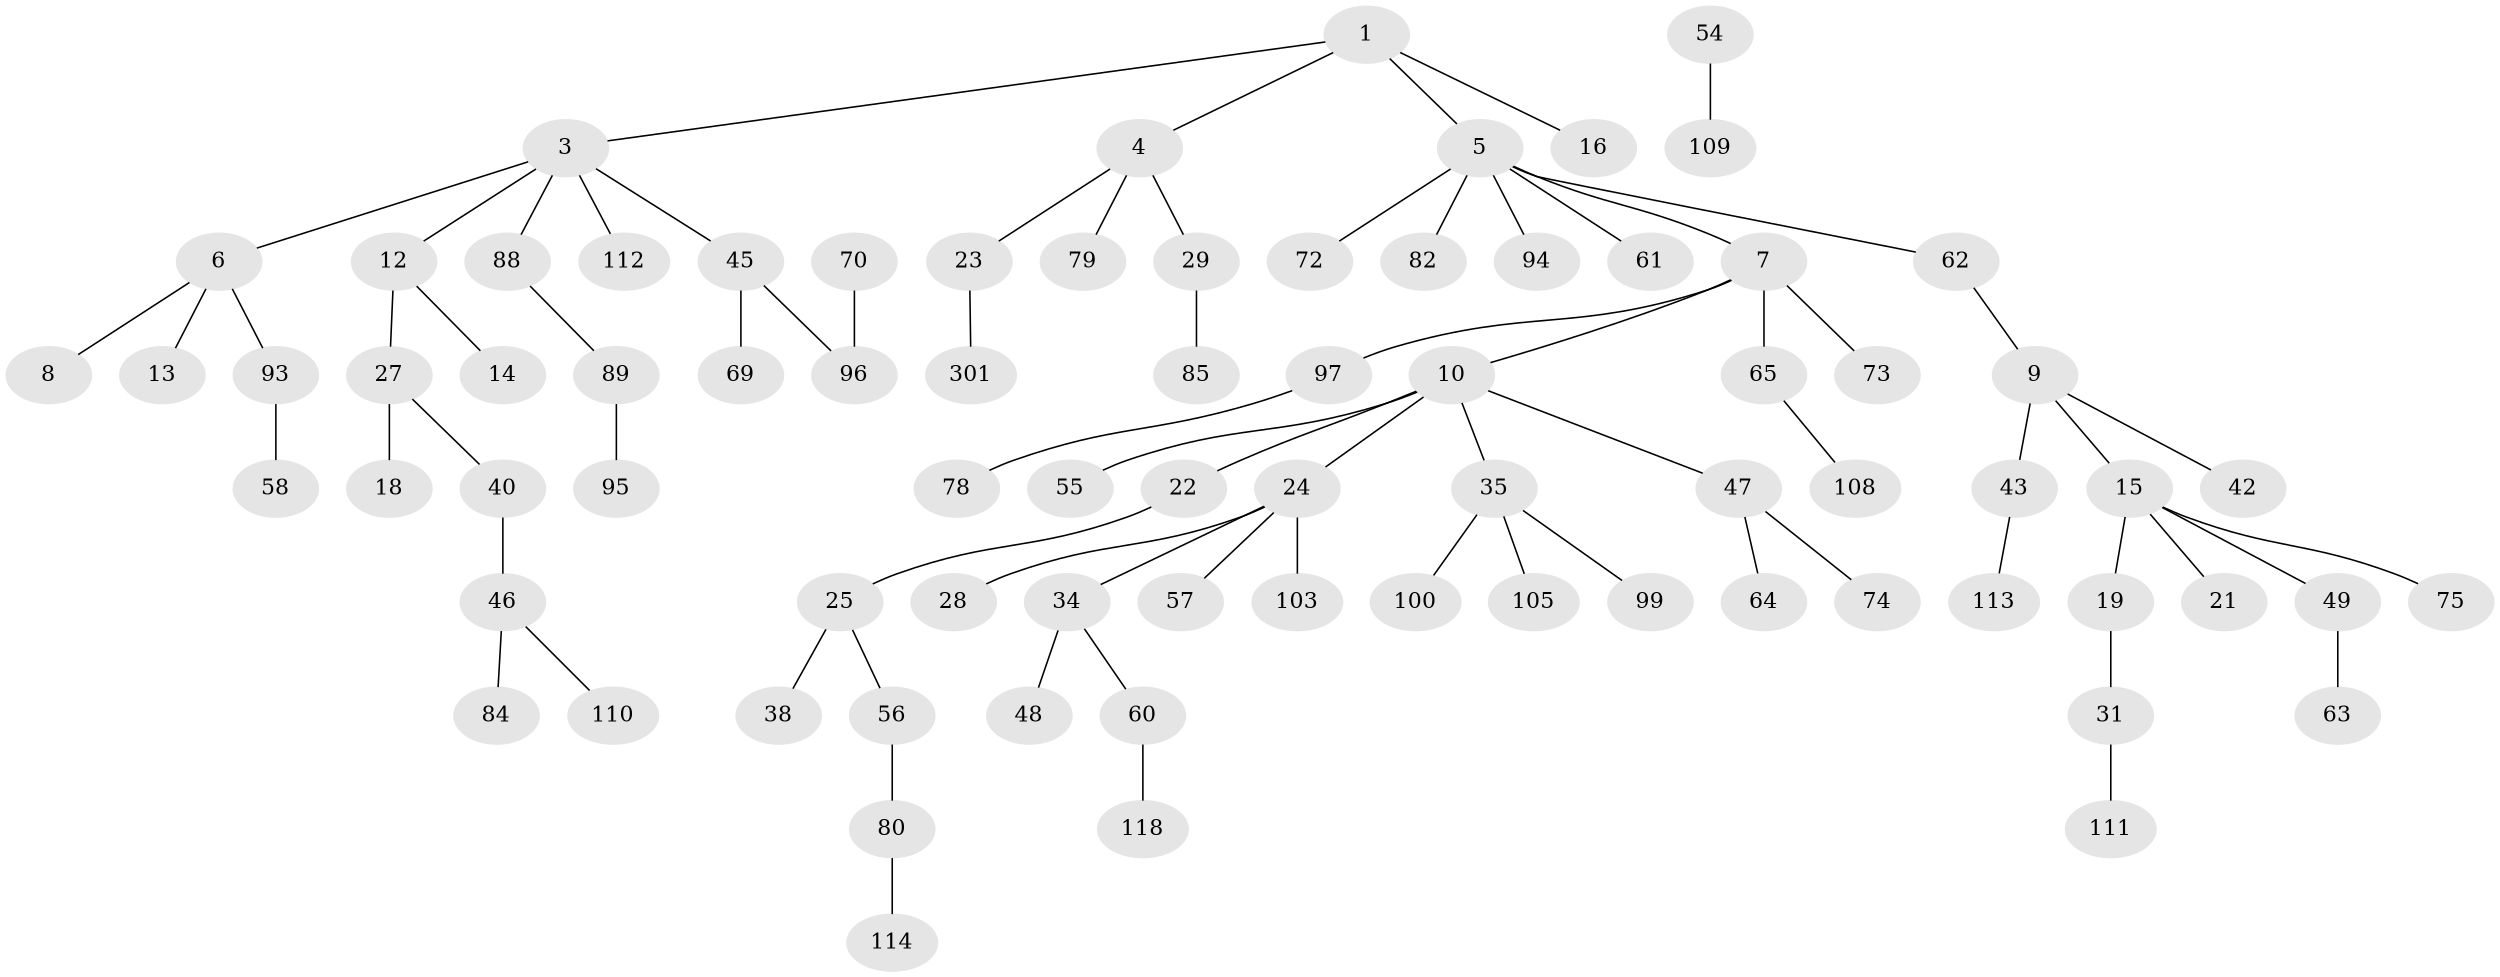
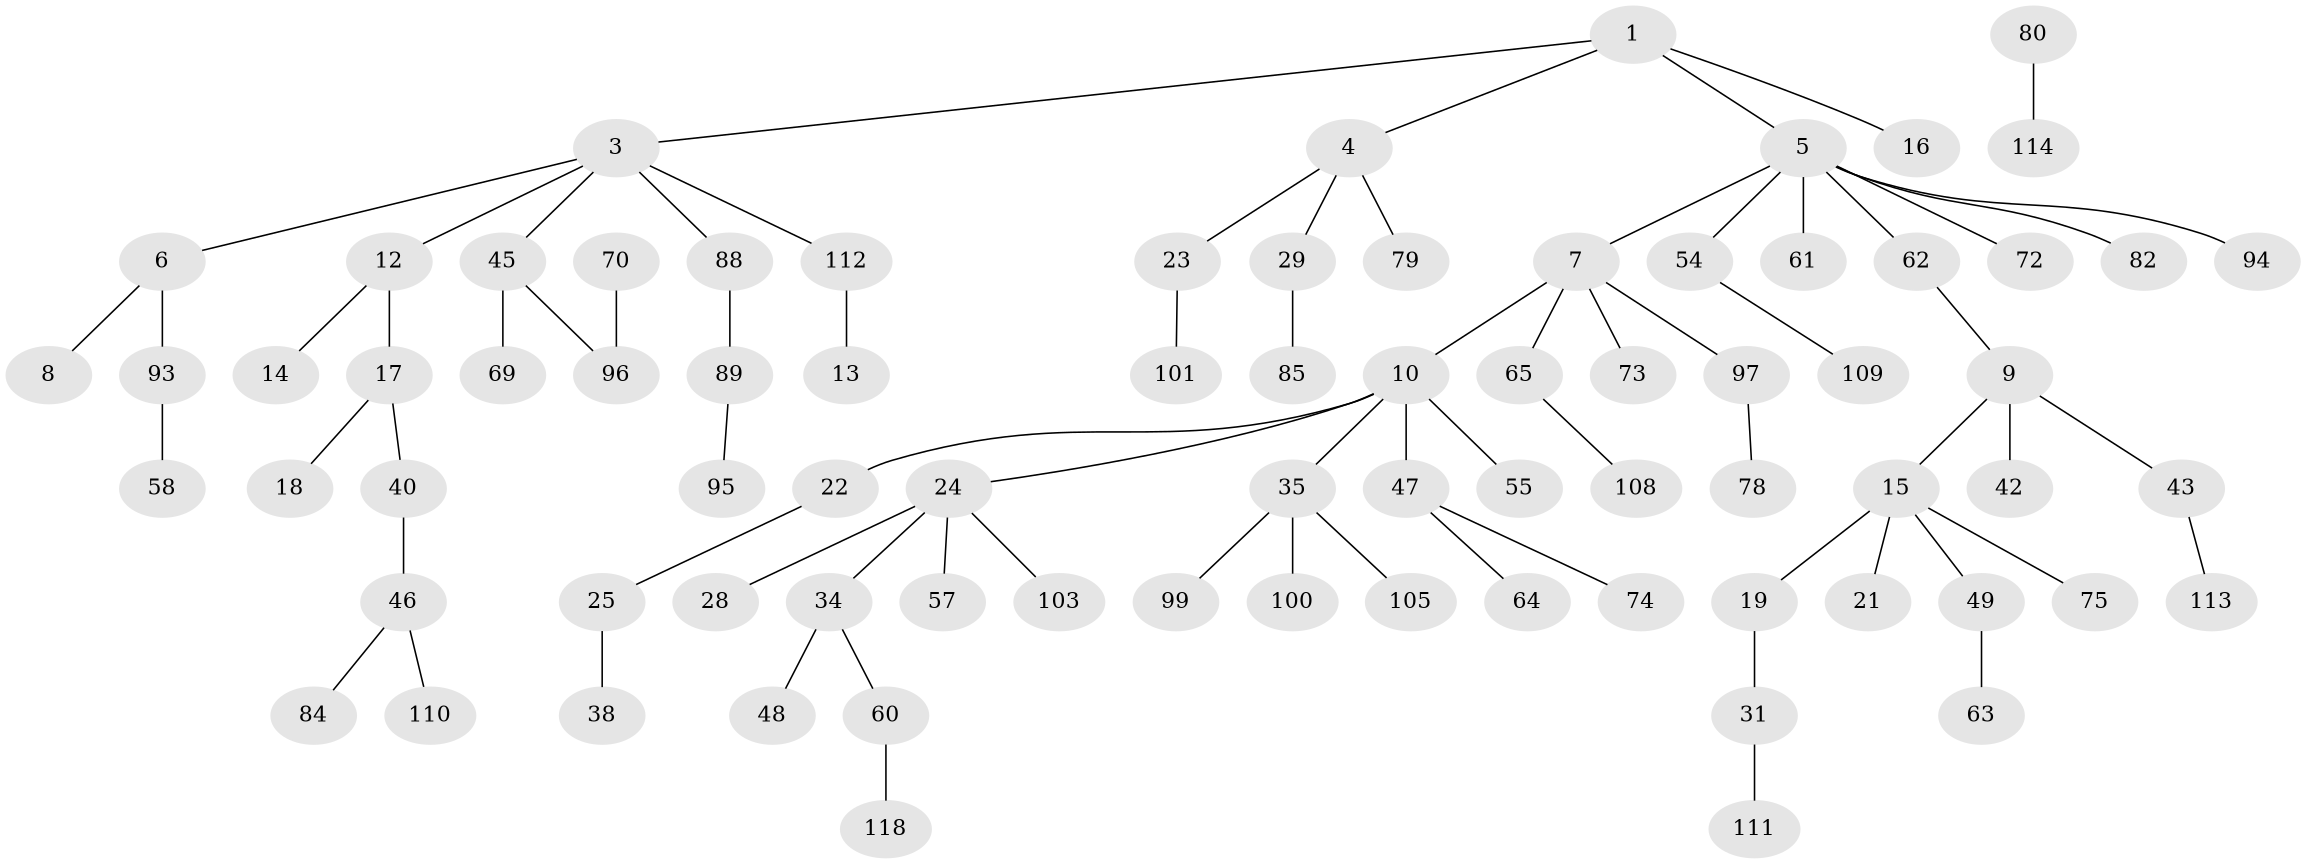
none -> (1747, 205)
(191, 319) -> (847, 319)
(389, 375) -> (389, 375)
(971, 375) -> (1176, 375)
(892, 716) -> none
